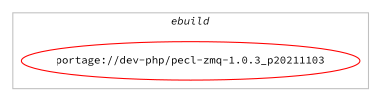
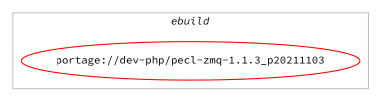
(191, 61) -> (191, 61)
